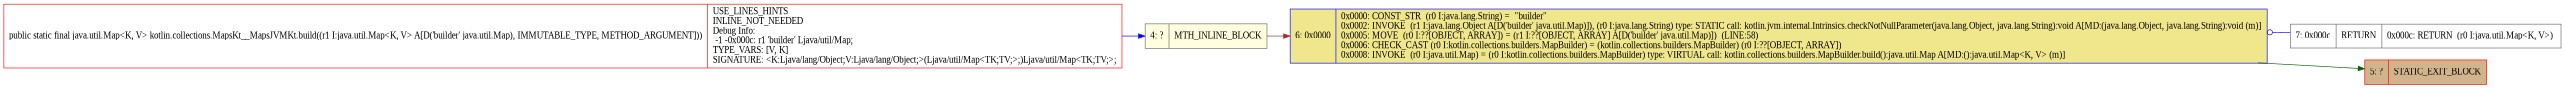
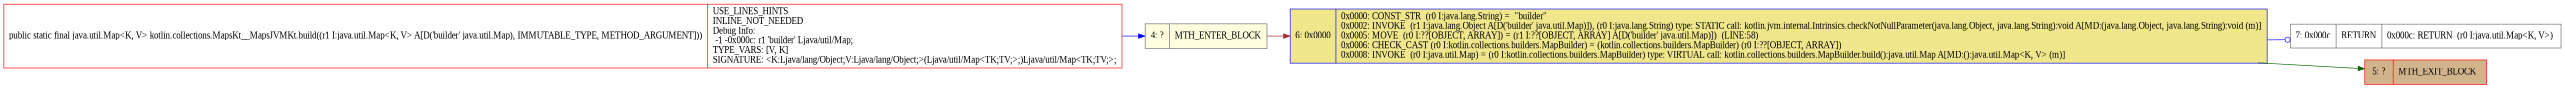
(2281, 32) -> (2276, 40)
(1218, 36) -> (1218, 36)
(2438, 72) -> (2437, 72)
